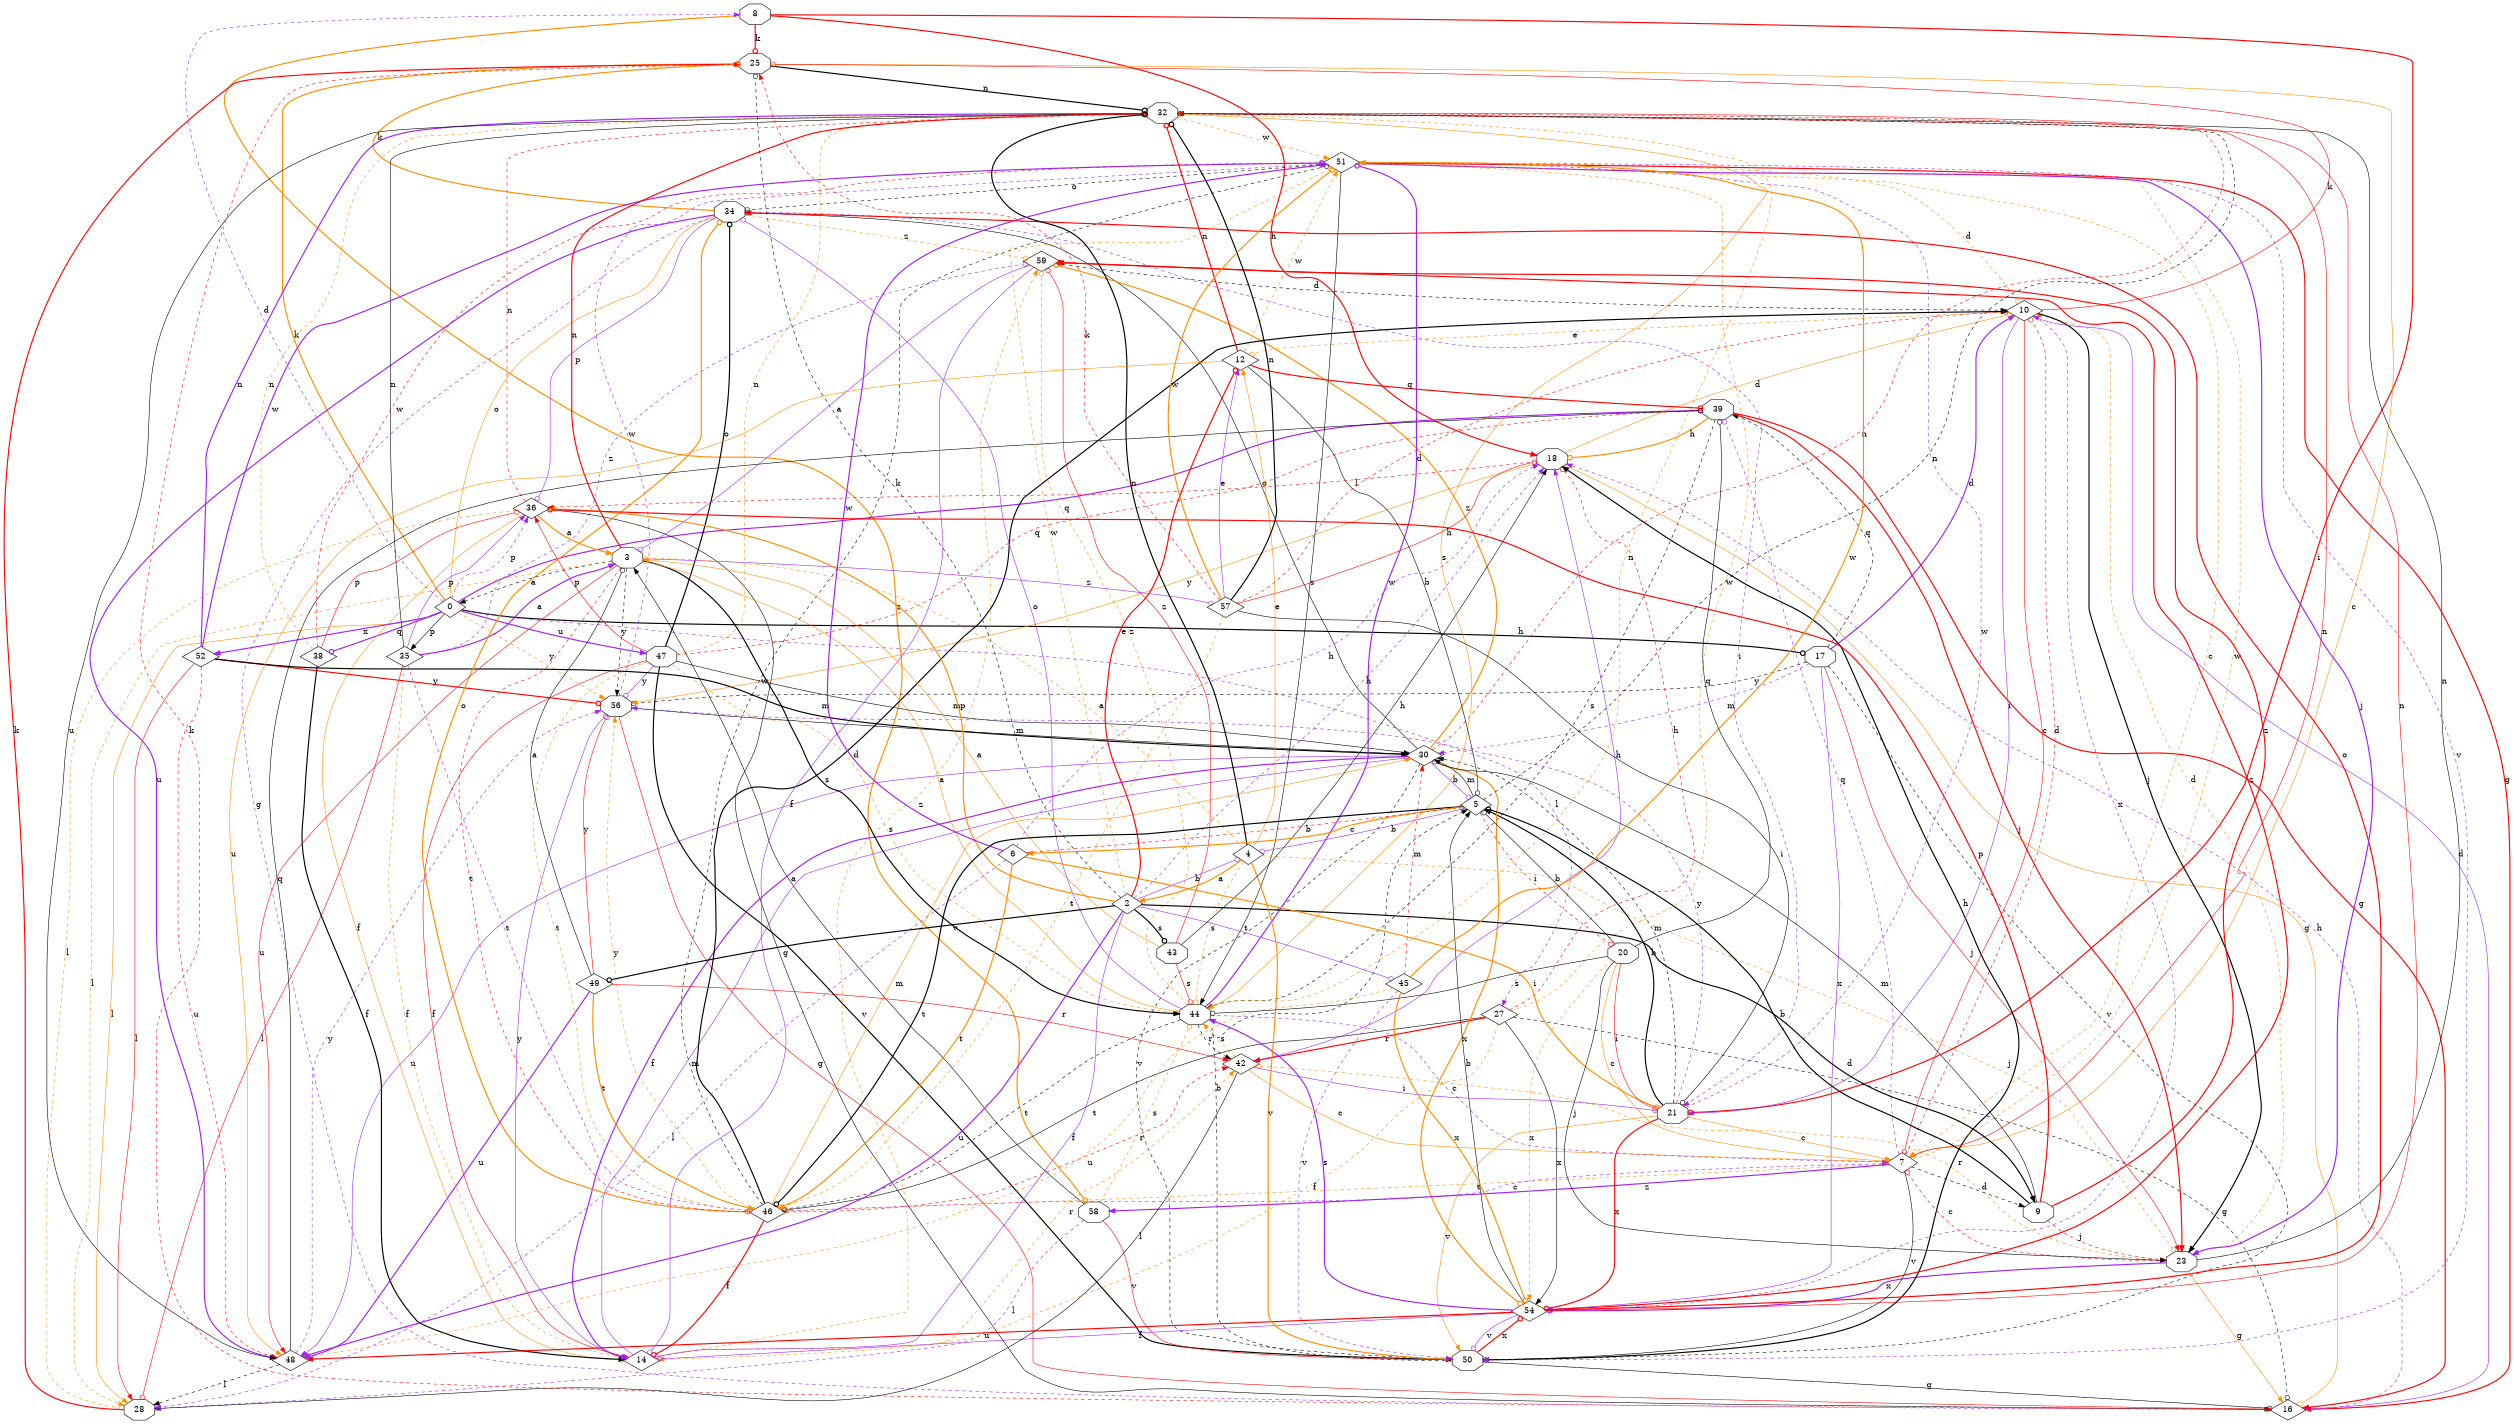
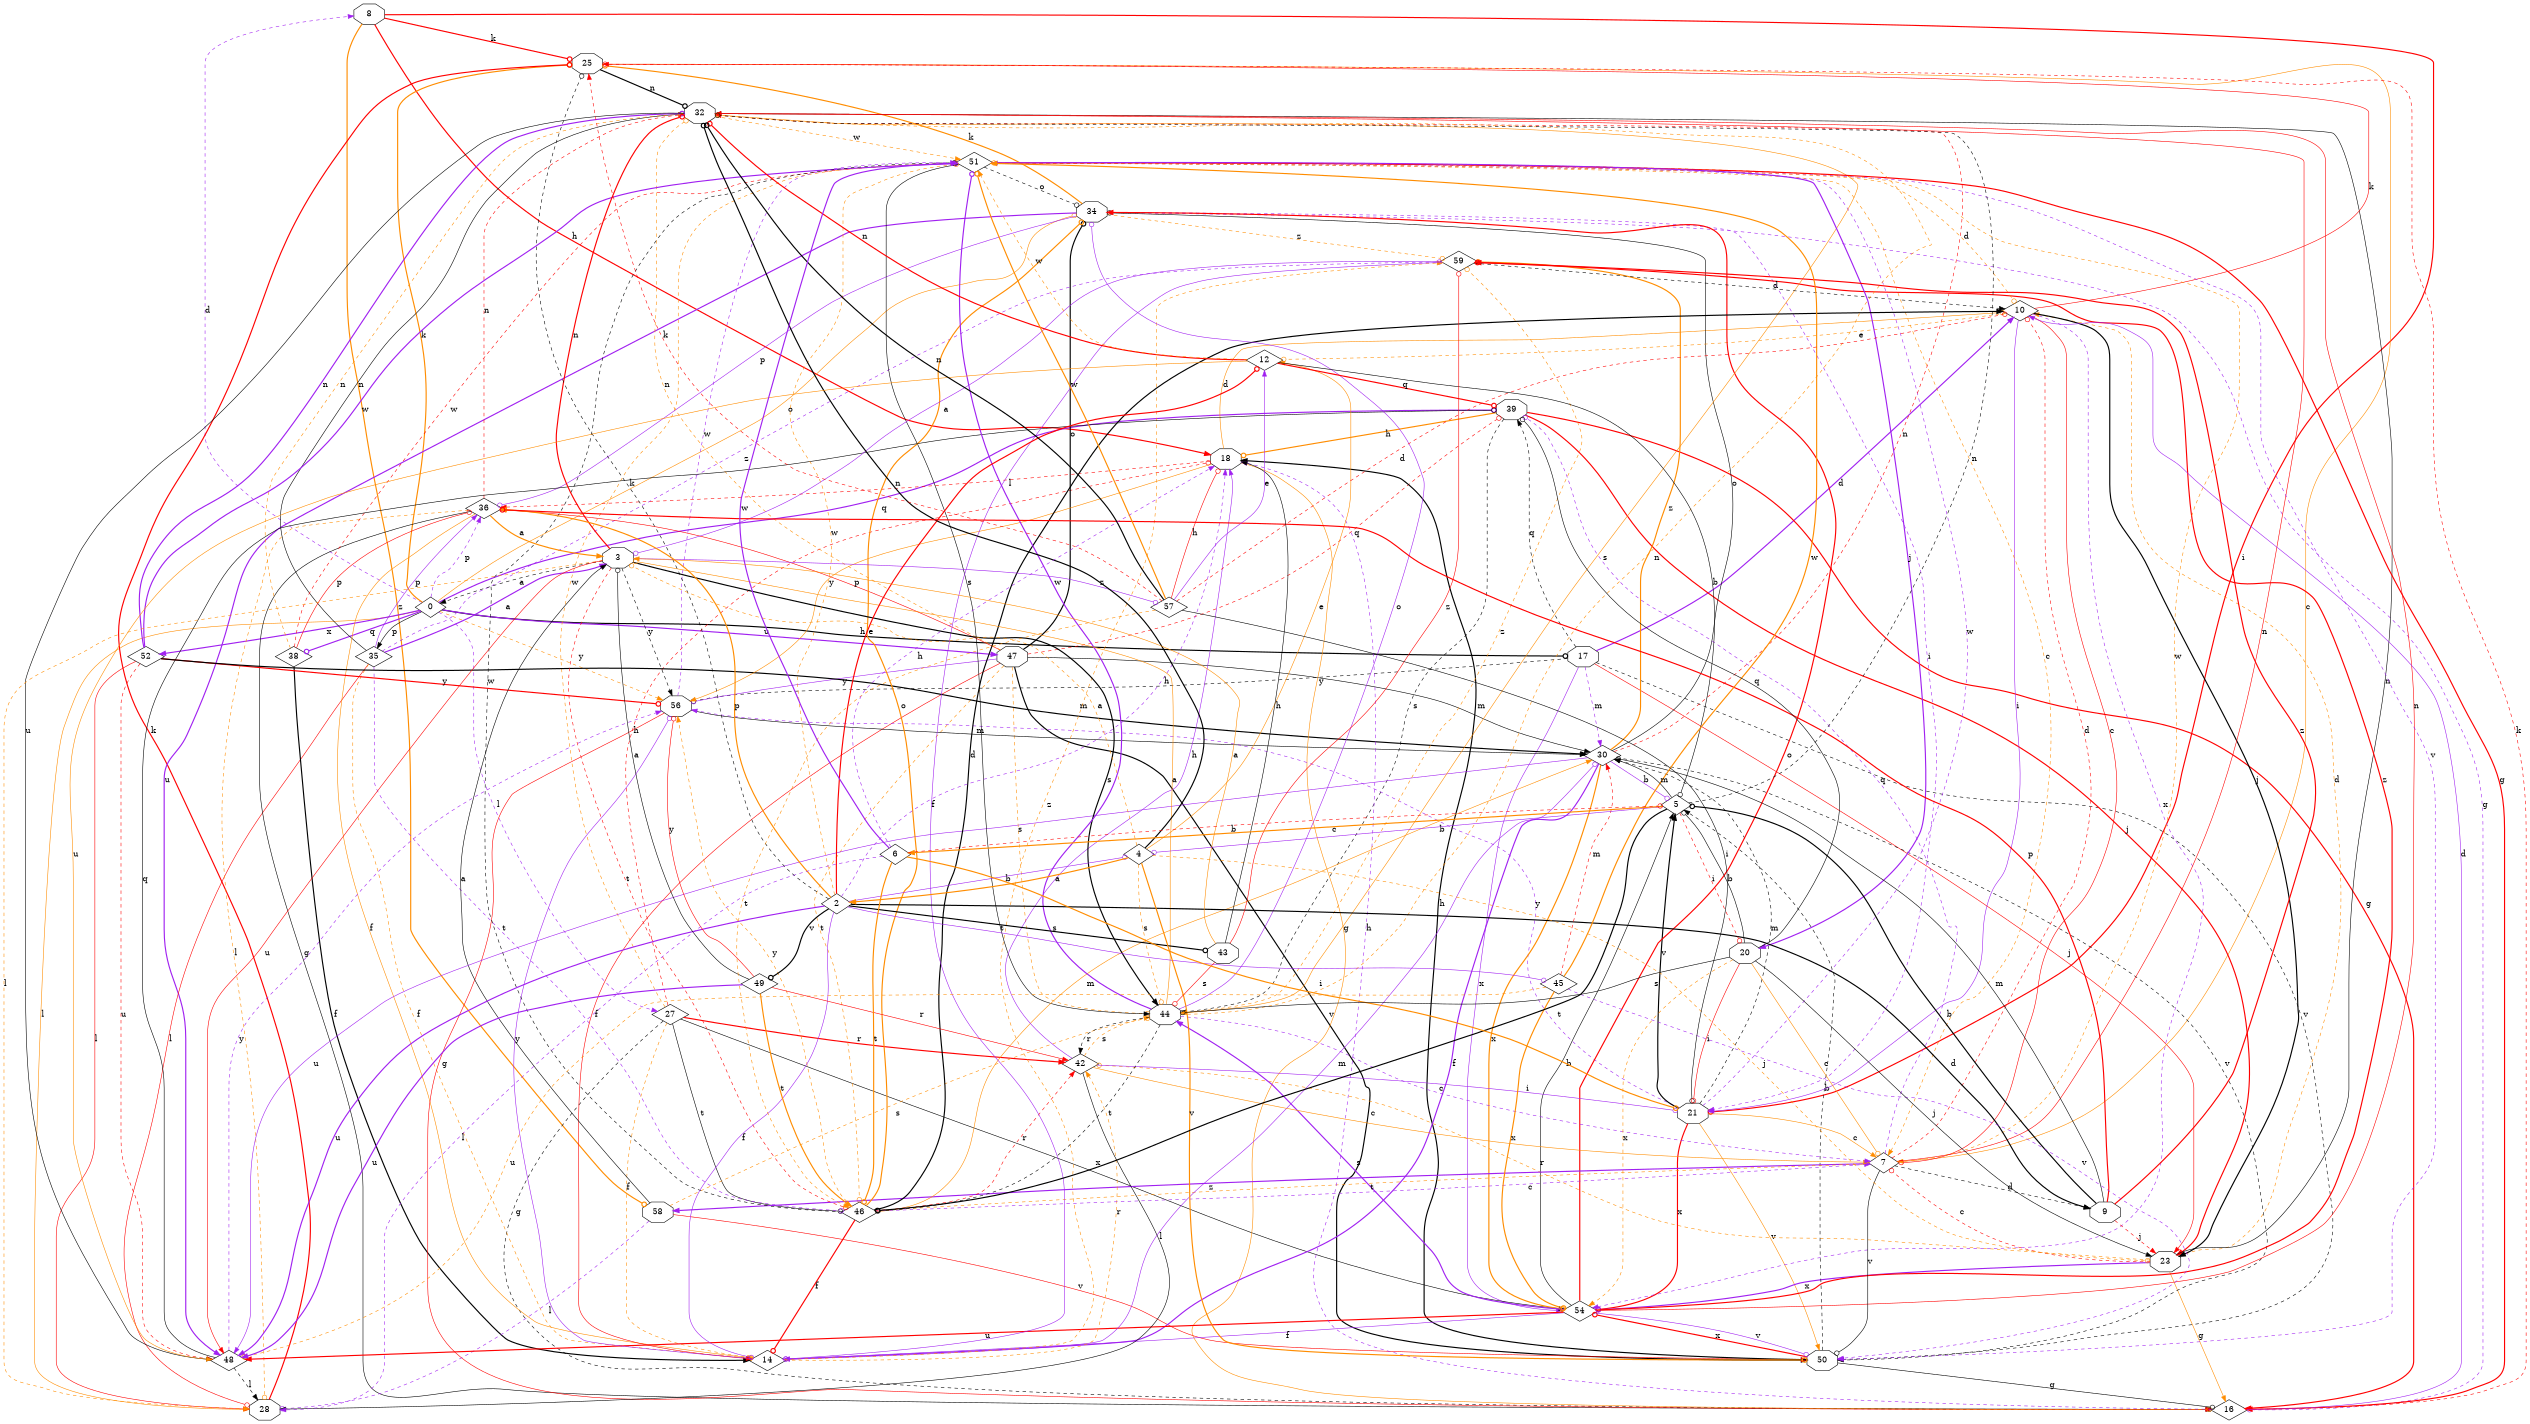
(2261, 354) -> (1823, 201)
(1654, 953) -> (1664, 953)
